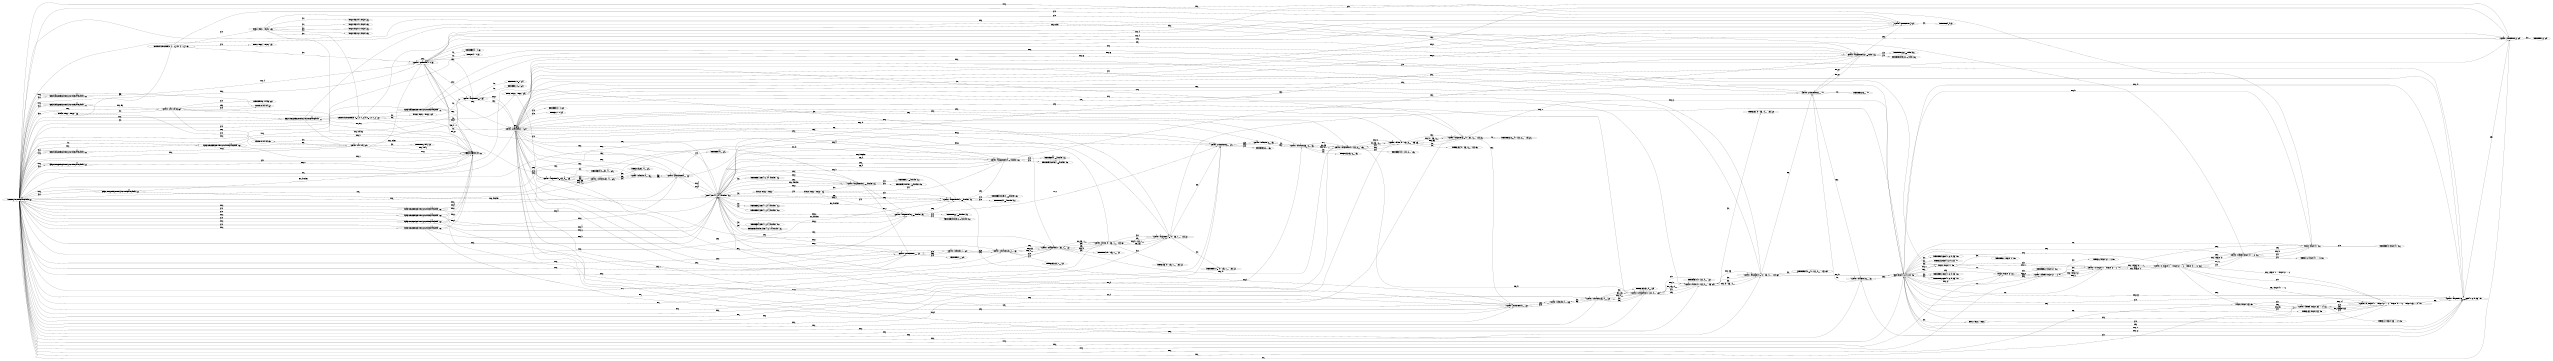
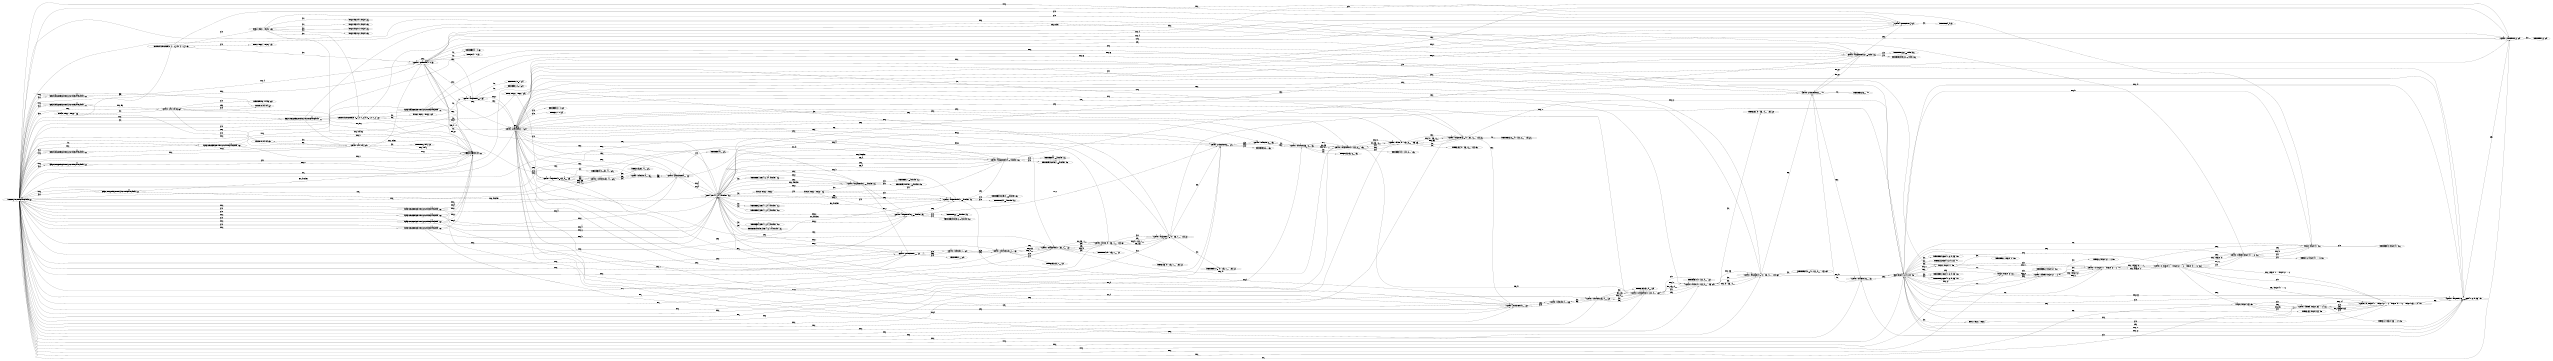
(861, 123) -> (861, 123)
